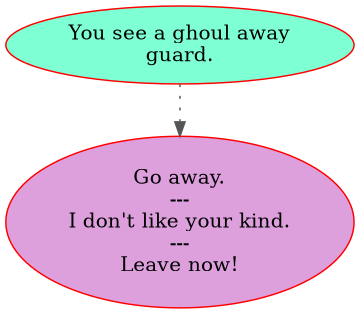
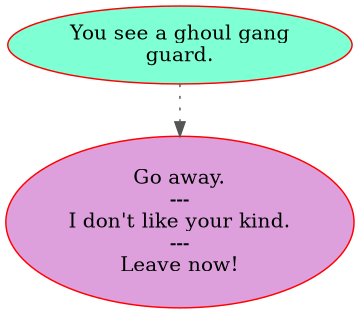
(180, 45) -> (180, 45)
